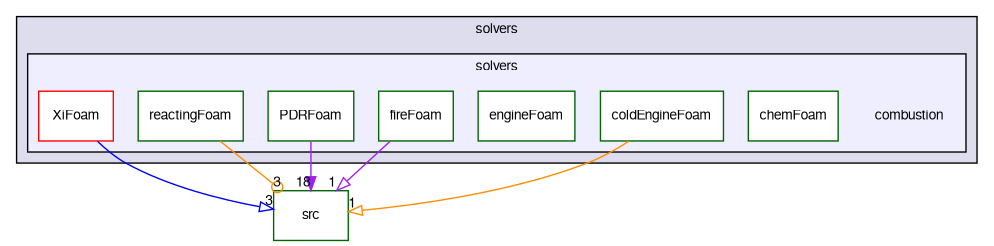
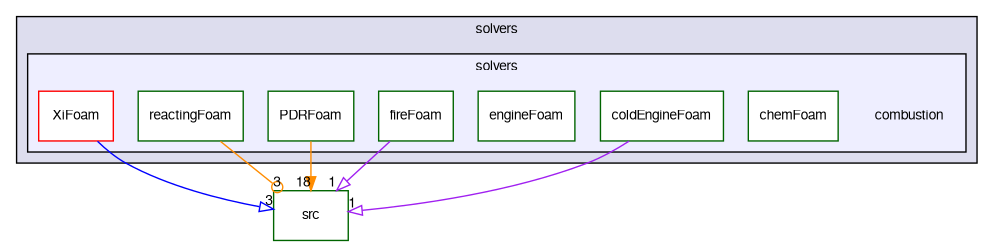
(311, 159) -> (311, 159)
(499, 189) -> (499, 189)
